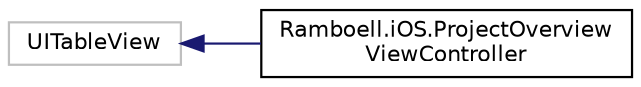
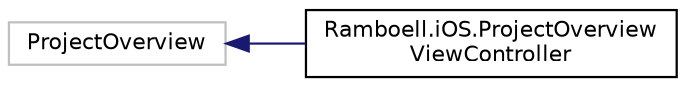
(95, 44) -> (117, 44)
